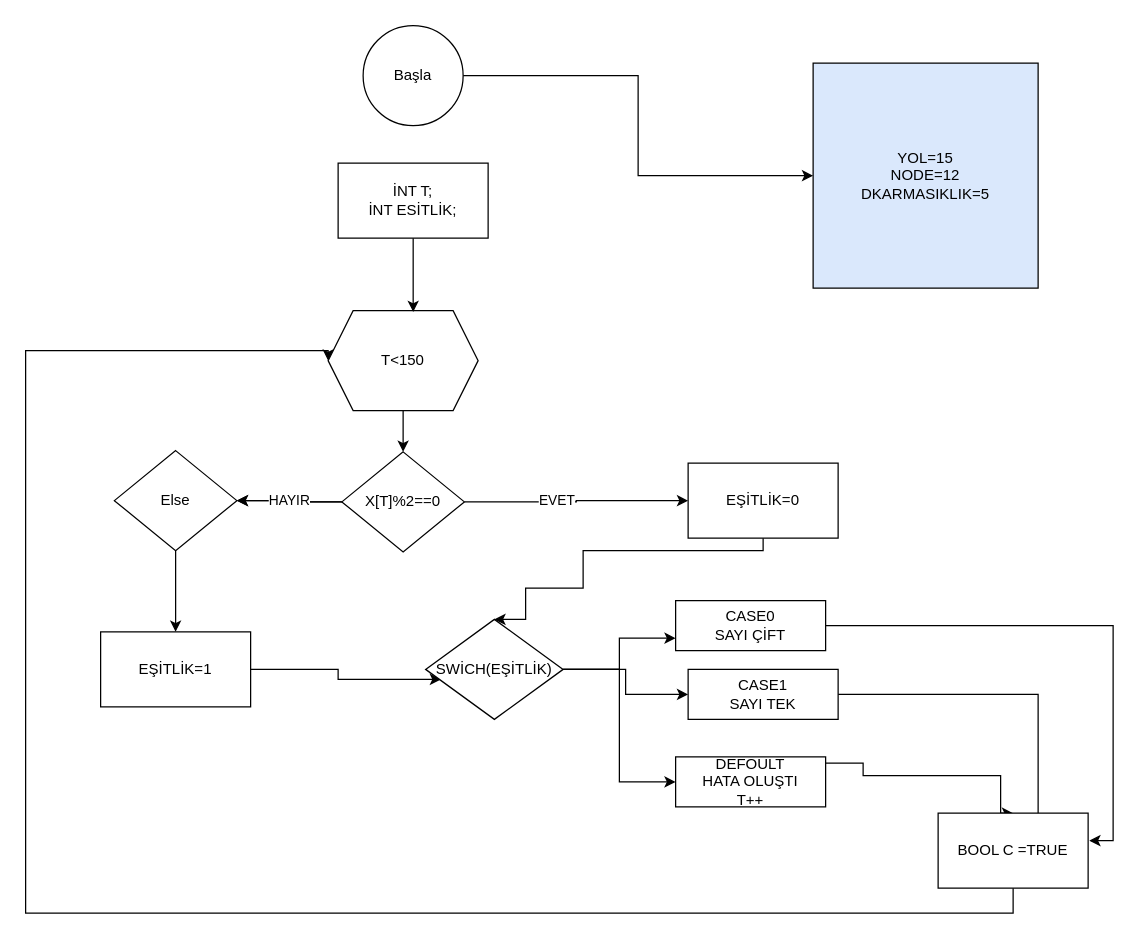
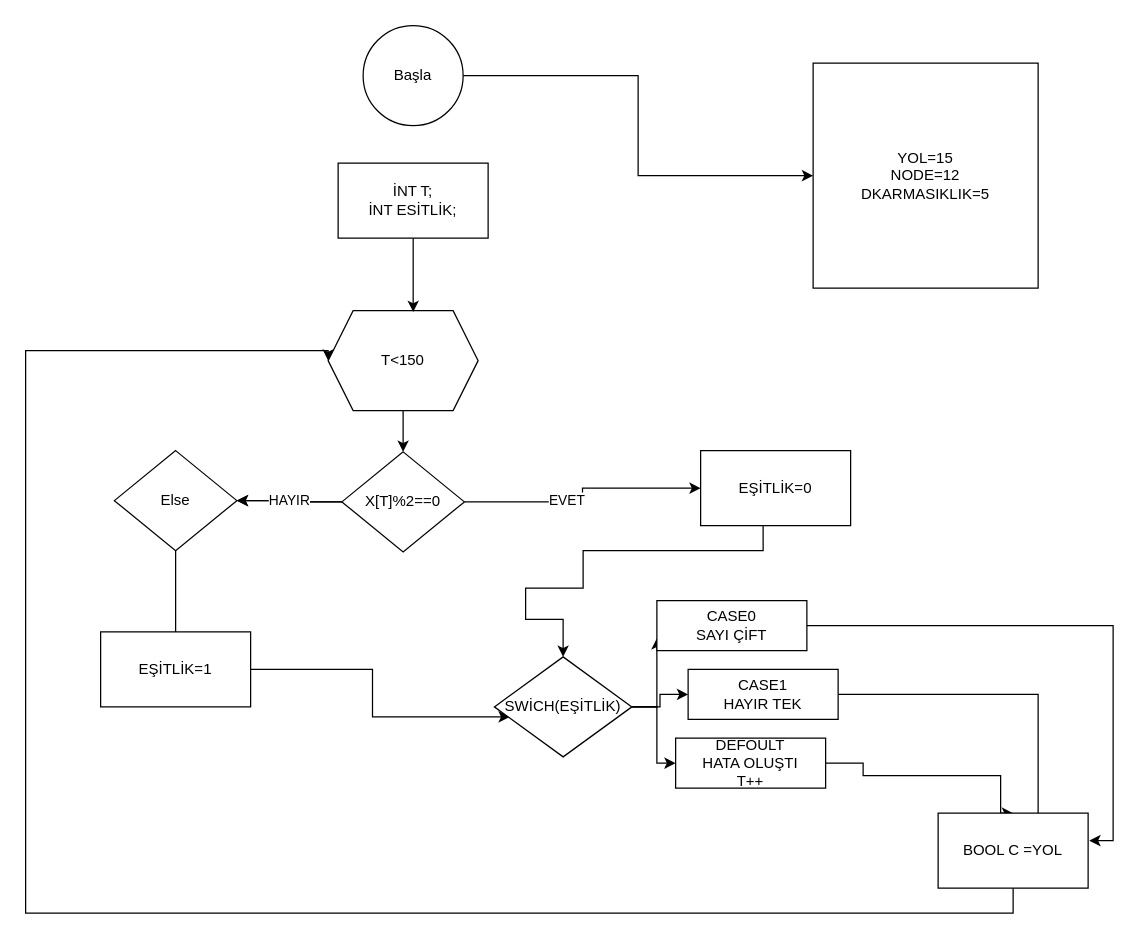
(926, 176) -> (926, 176)
(763, 501) -> (776, 488)
(176, 622) -> (176, 625)
(751, 626) -> (732, 626)
(494, 669) -> (563, 707)
(763, 694) -> (763, 694)
(751, 782) -> (751, 763)
(1013, 851) -> (1013, 851)
